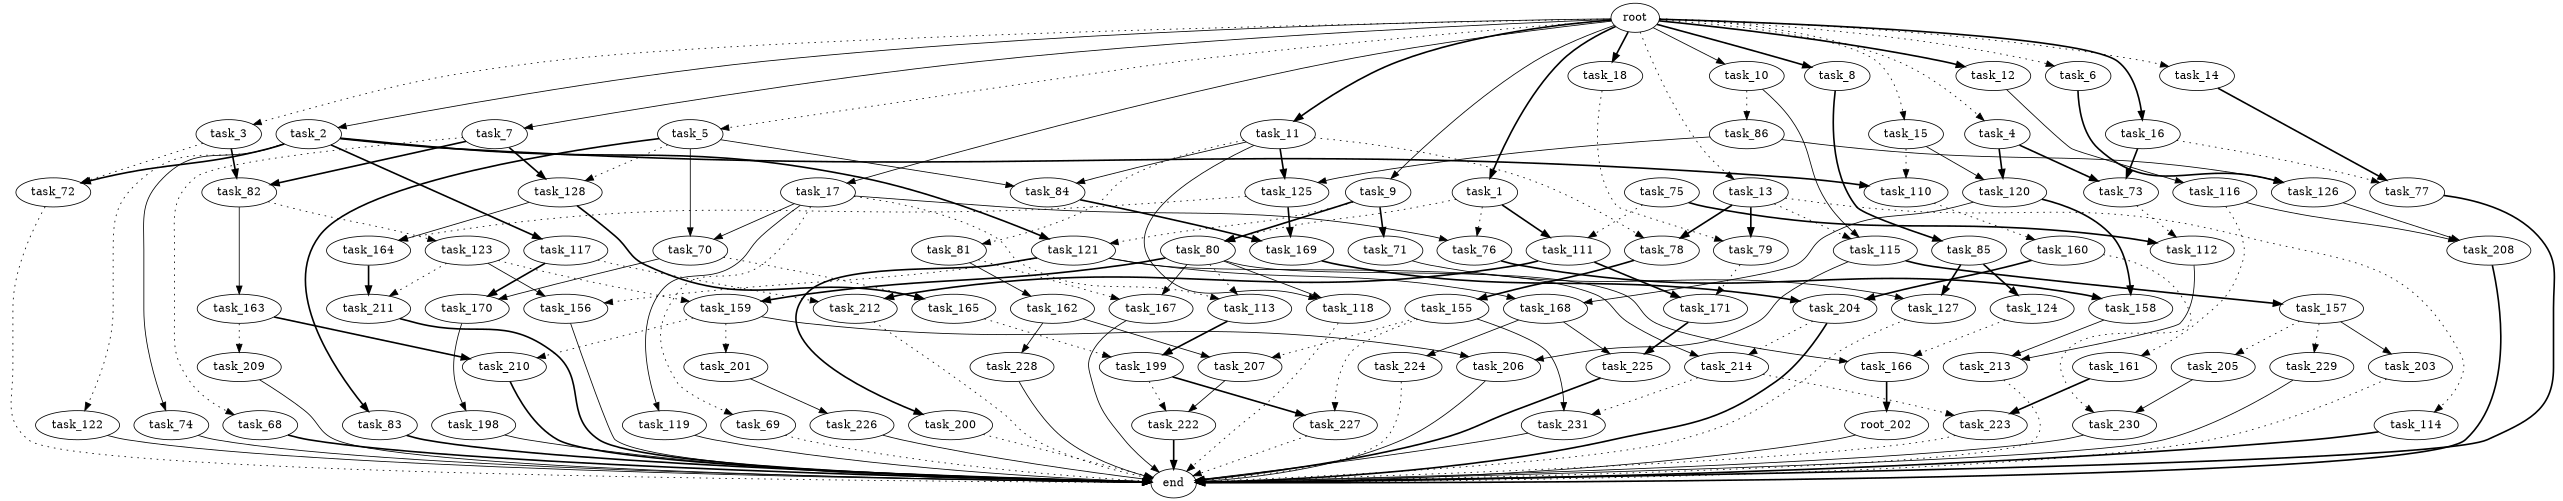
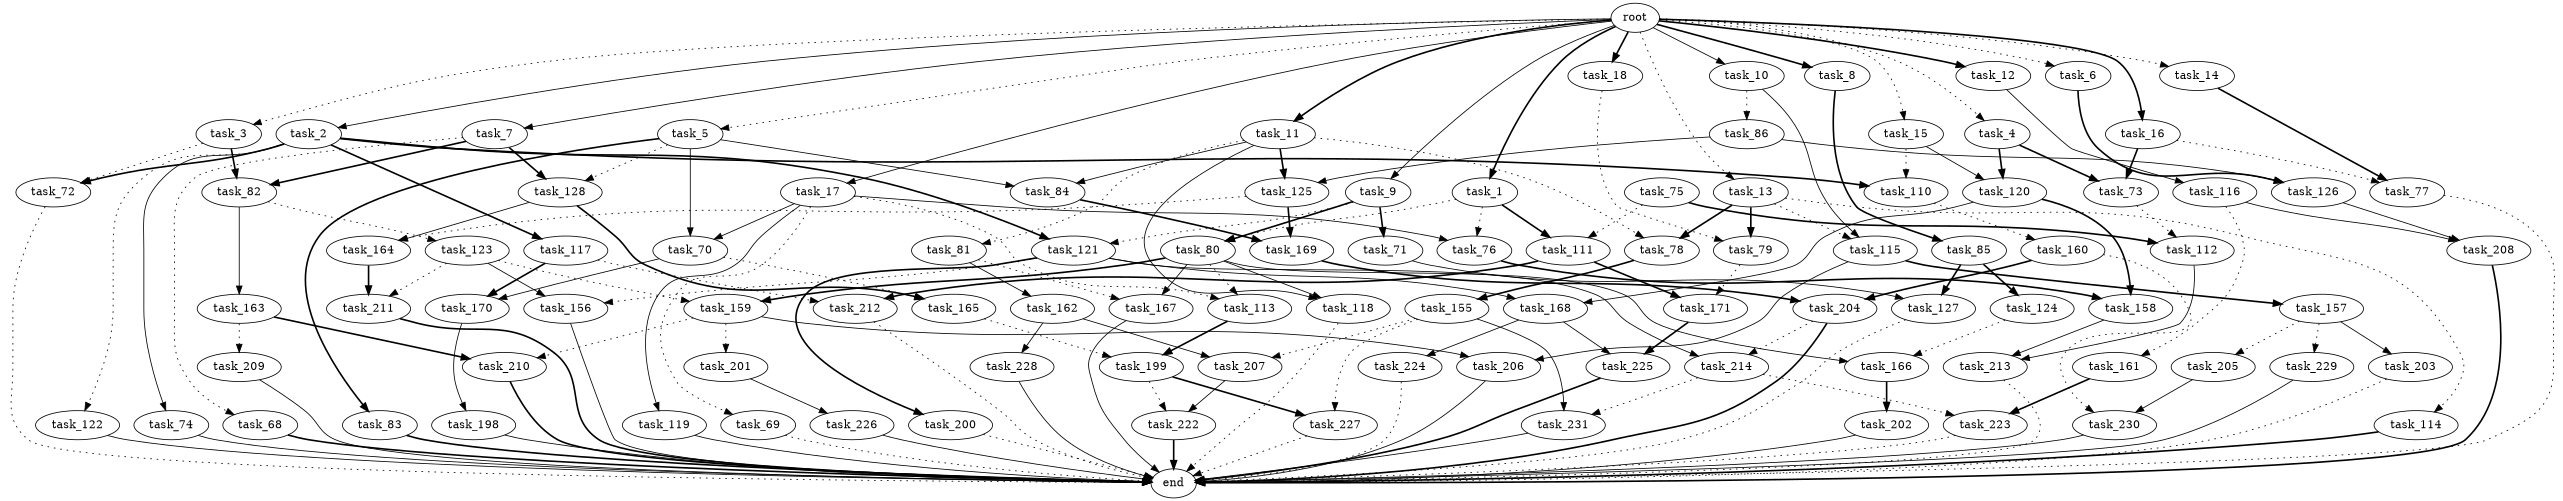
(1887, 425) -> (1887, 425)
(2020, 467) -> (2020, 467)
